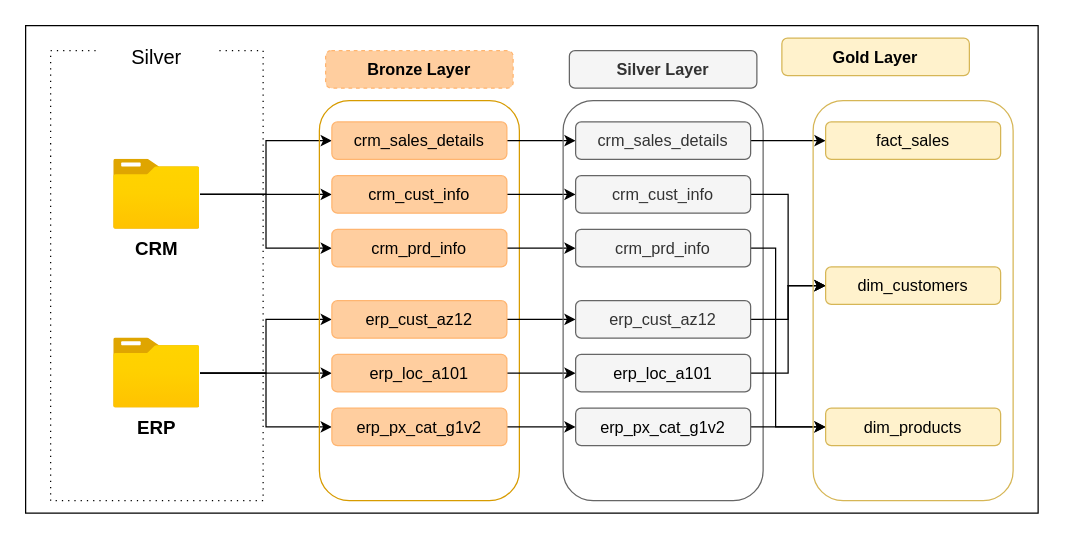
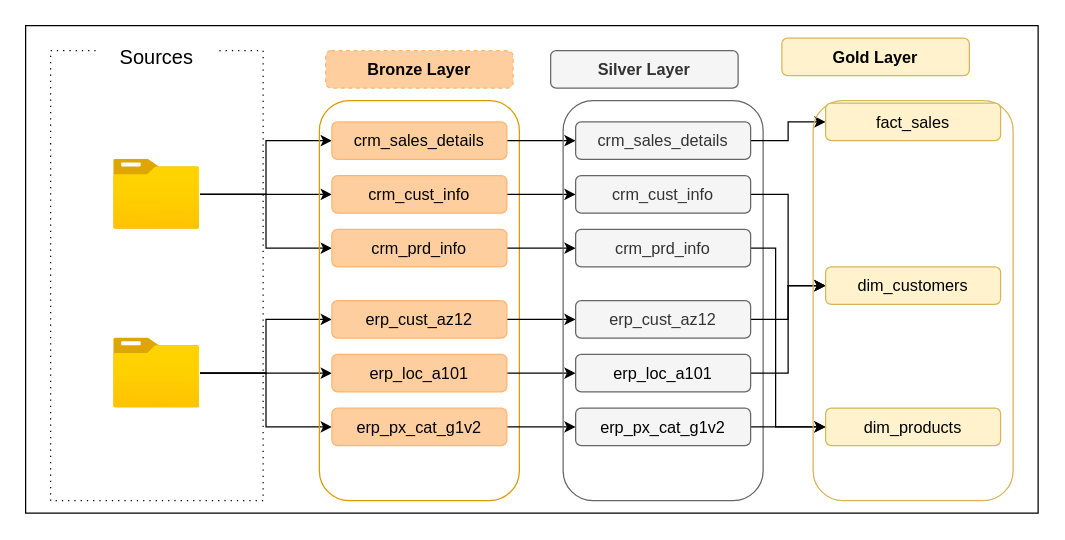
(157, 57) -> (157, 57)
(663, 69) -> (644, 69)
(913, 141) -> (913, 122)
(157, 248) -> none
(157, 427) -> none
